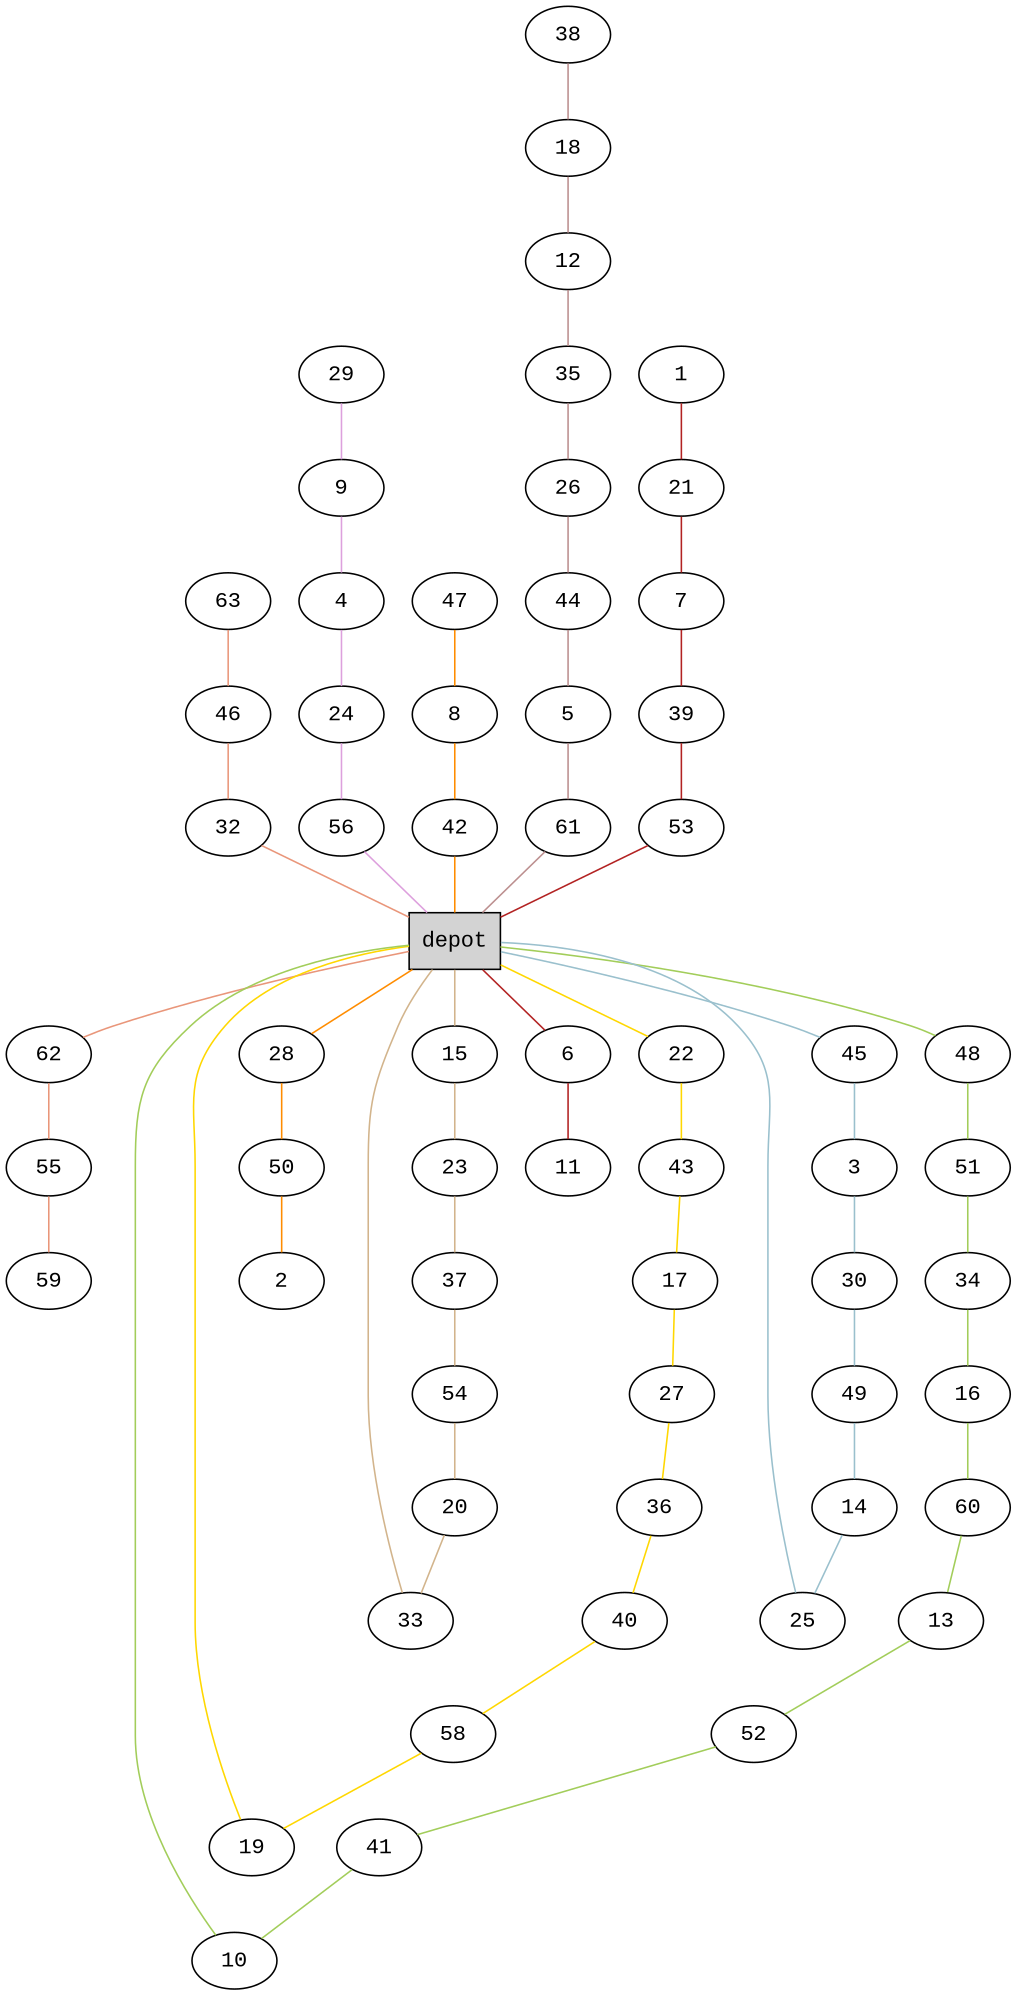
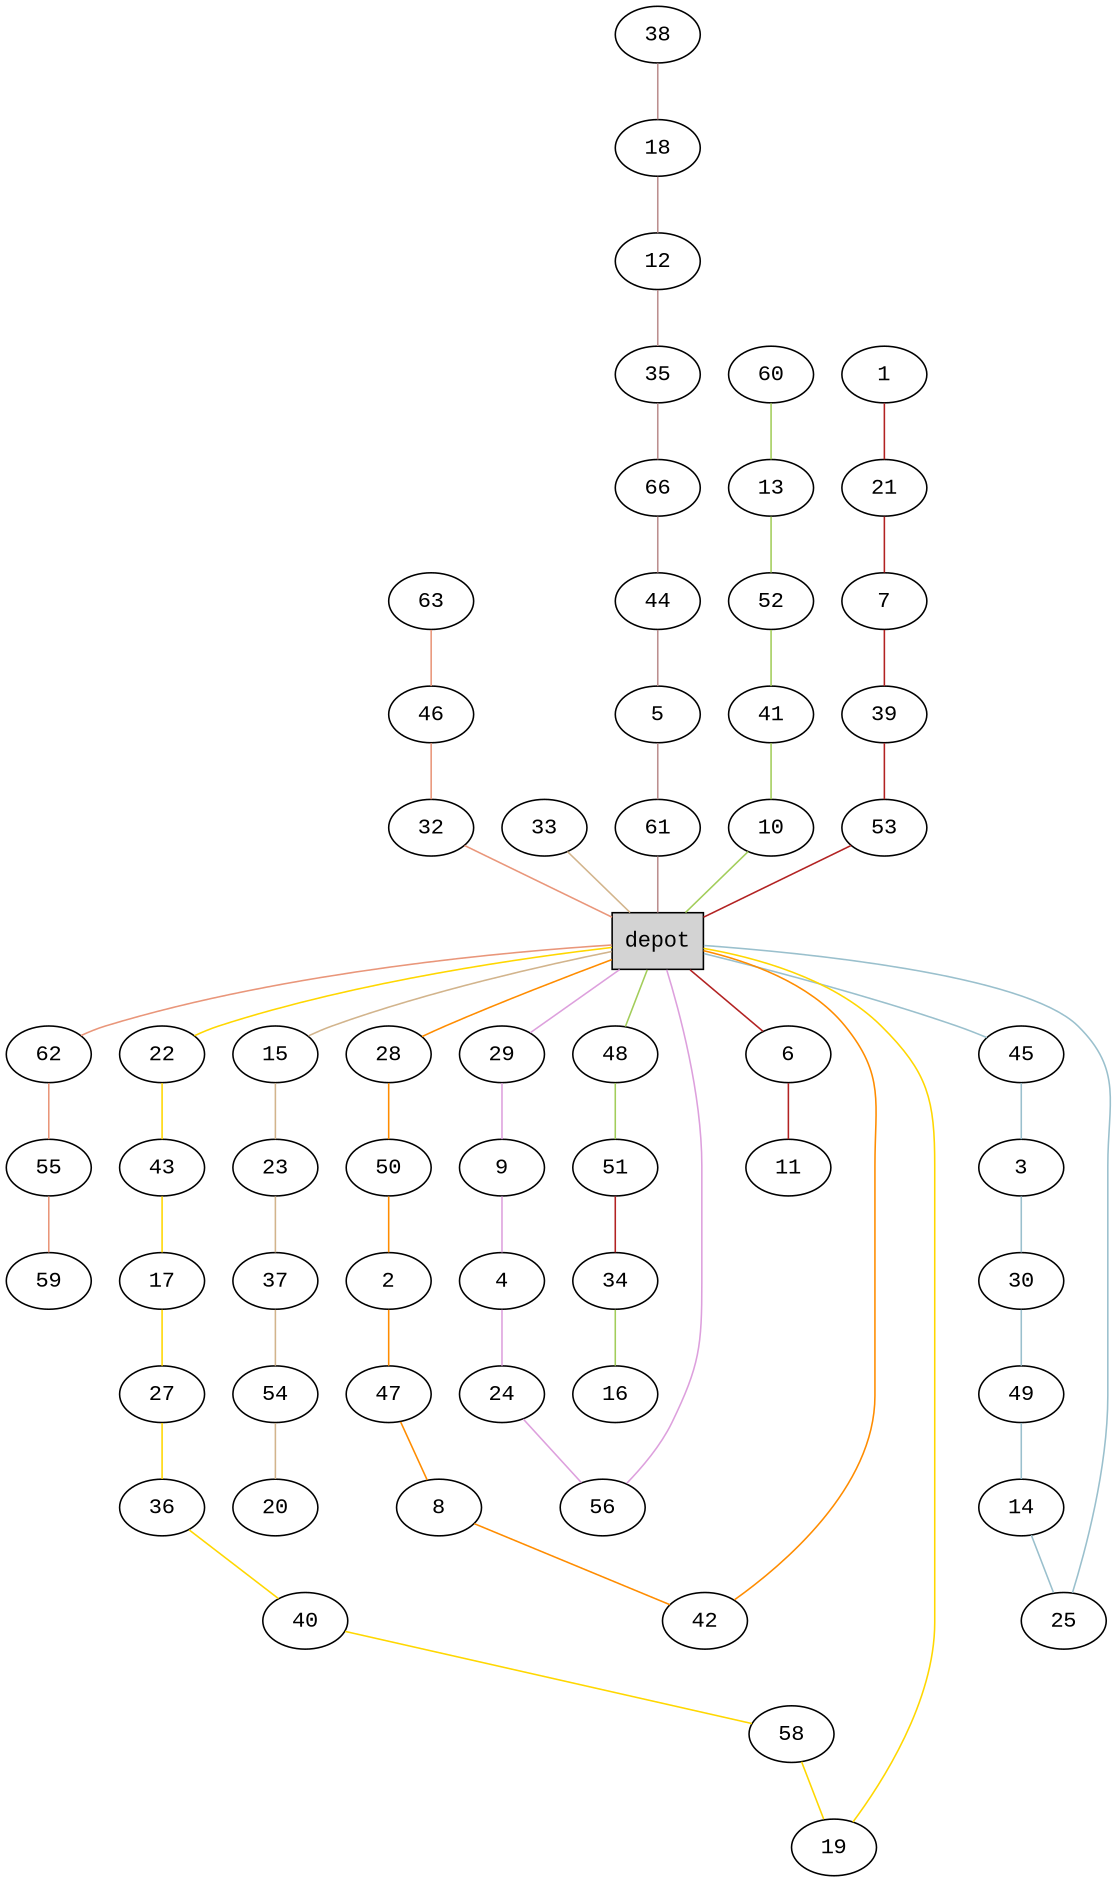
(568, 488) -> (658, 488)
none -> (575, 1001)
(968, 1224) -> (615, 1224)
none -> (389, 1338)
(968, 1451) -> none
(433, 1564) -> none
